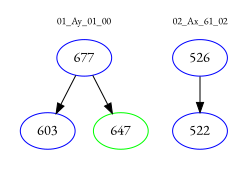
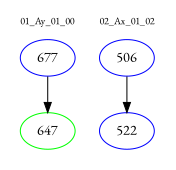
(201, 22) -> (127, 22)
(200, 58) -> (127, 58)
(48, 131) -> none
